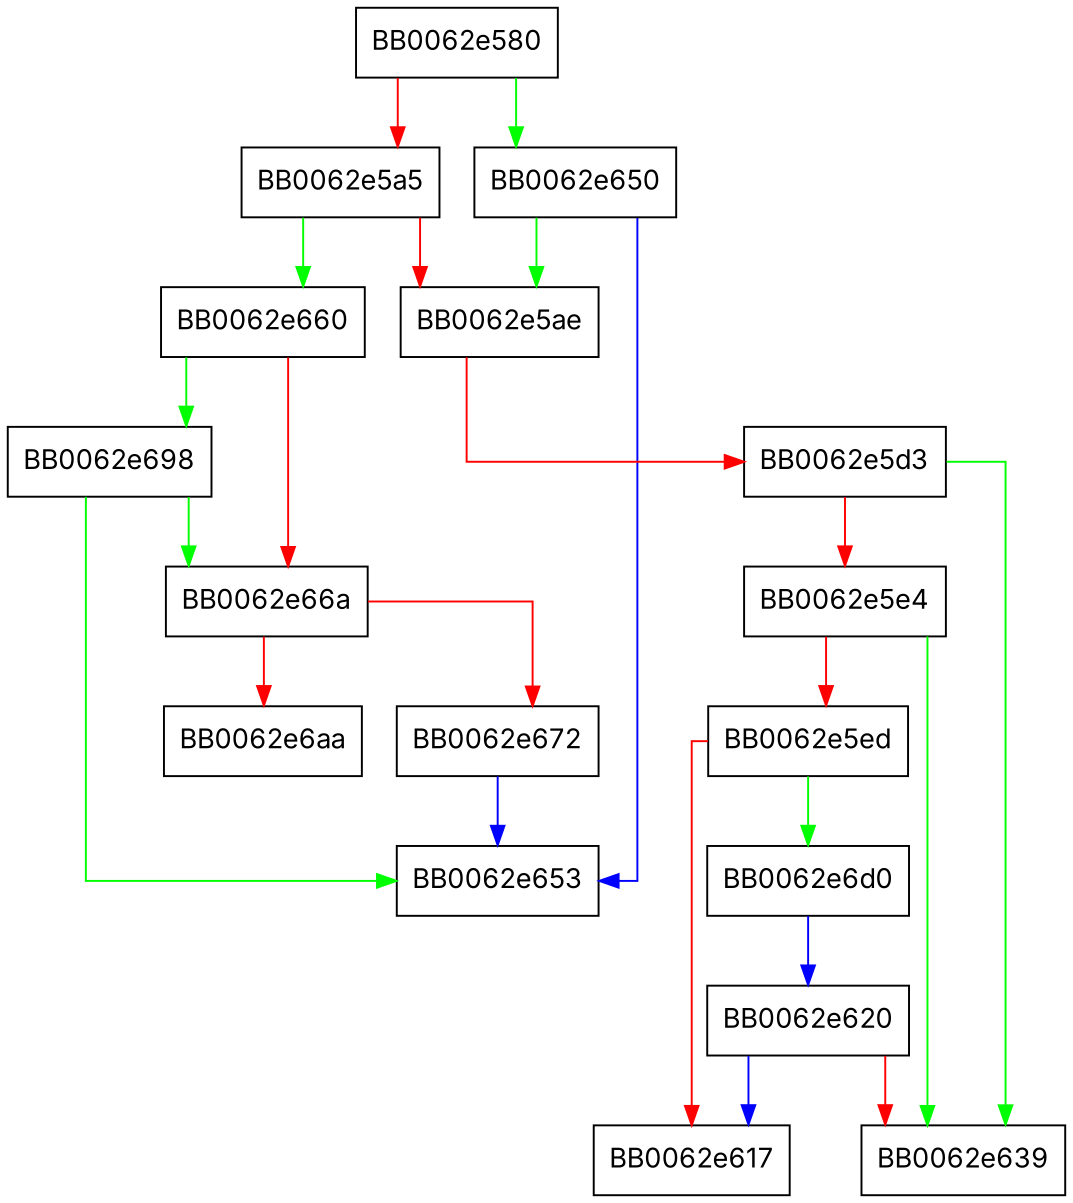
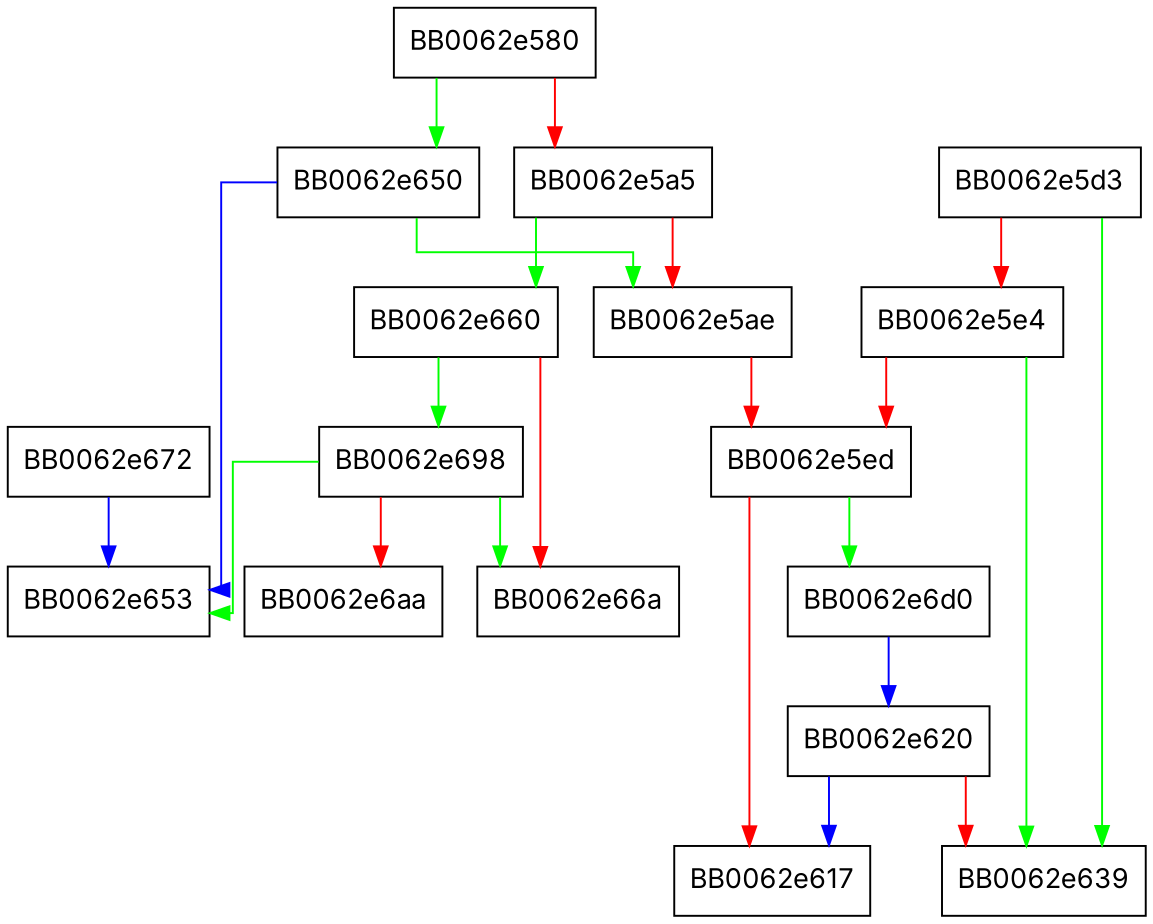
(543, 462) -> (751, 382)
(493, 601) -> none
(264, 661) -> (381, 522)
